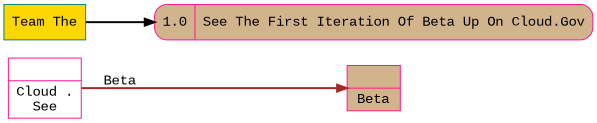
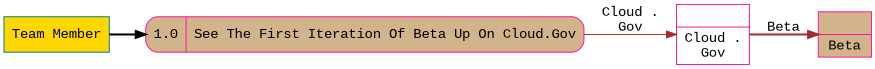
(45, 22) -> (57, 34)
none -> (625, 34)
(45, 106) -> (713, 53)
